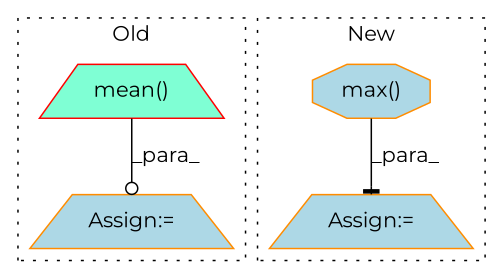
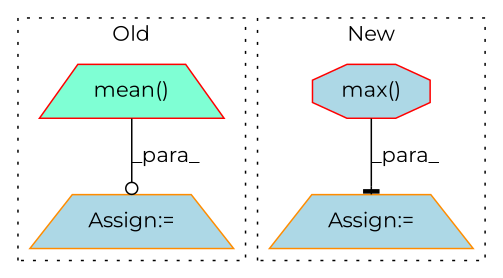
(371, 91) -> (371, 91)
